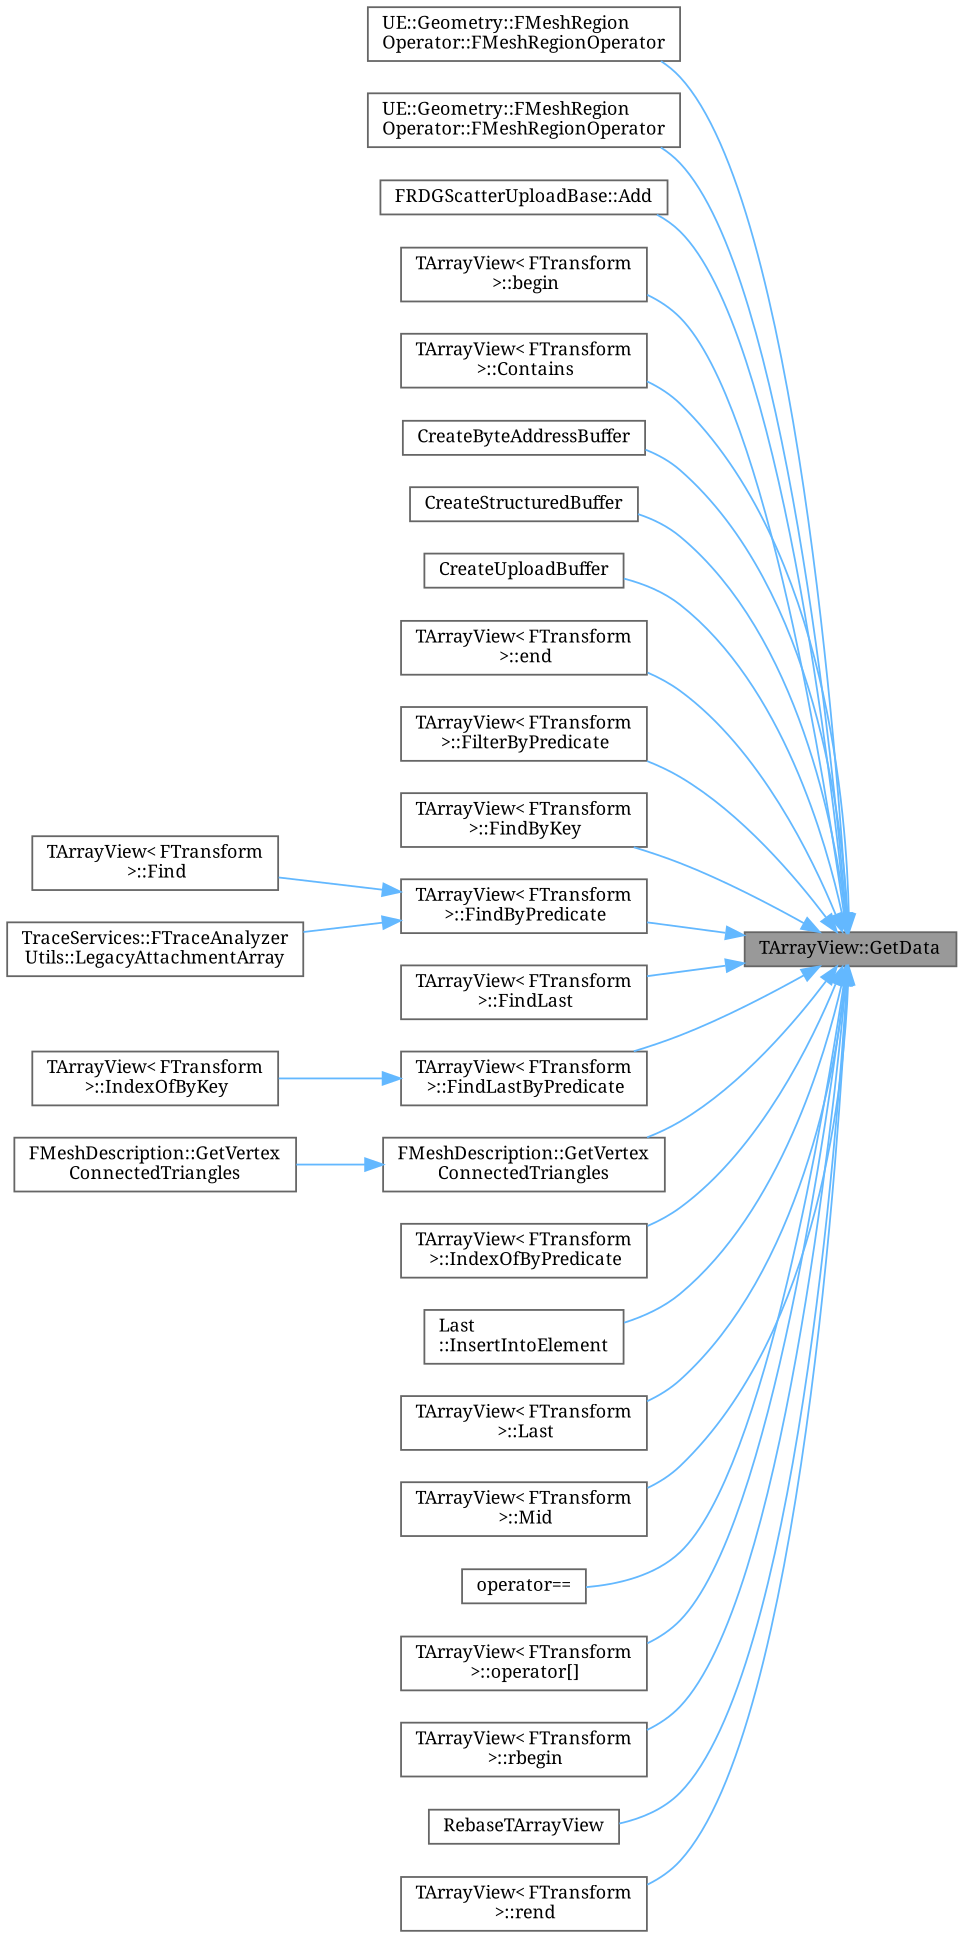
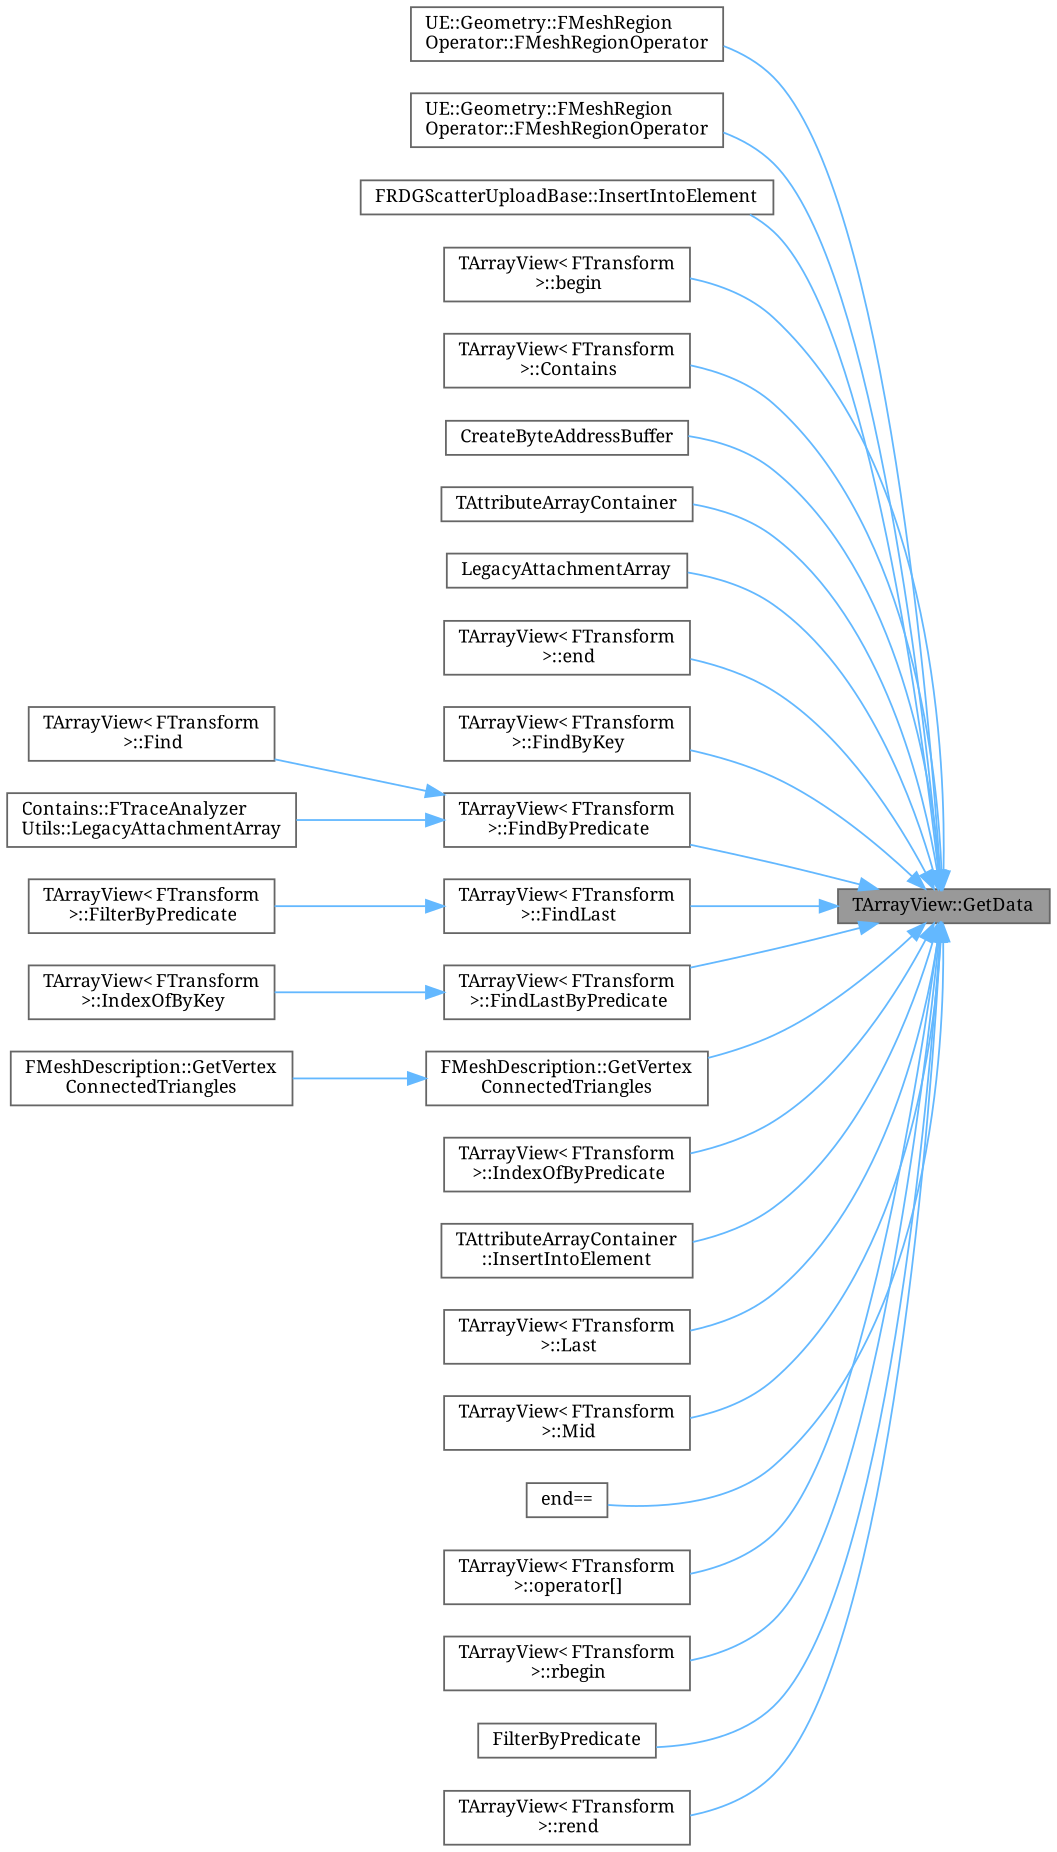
(524, 197) -> (567, 197)
(524, 504) -> (567, 504)
(524, 571) -> (567, 571)
(746, 828) -> (350, 906)
(155, 949) -> (152, 820)
(524, 1337) -> (567, 1251)
(524, 1586) -> (567, 1500)
(524, 1827) -> (567, 1741)
